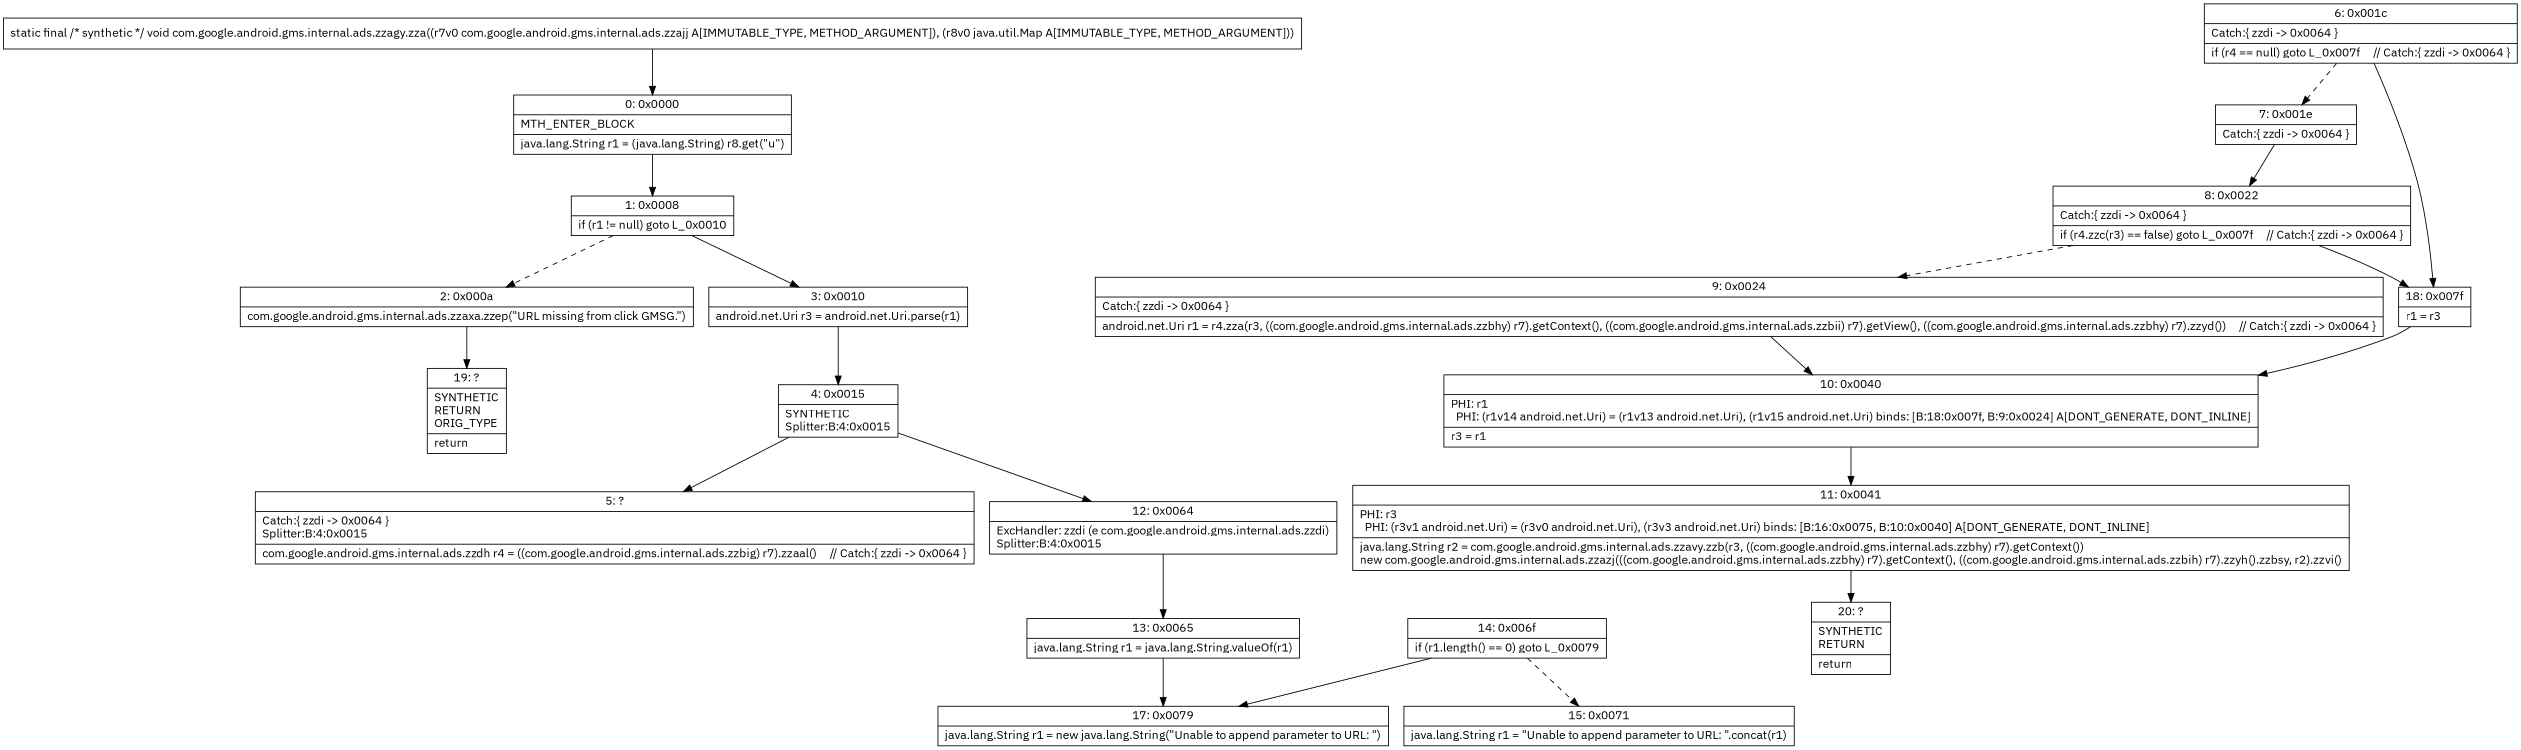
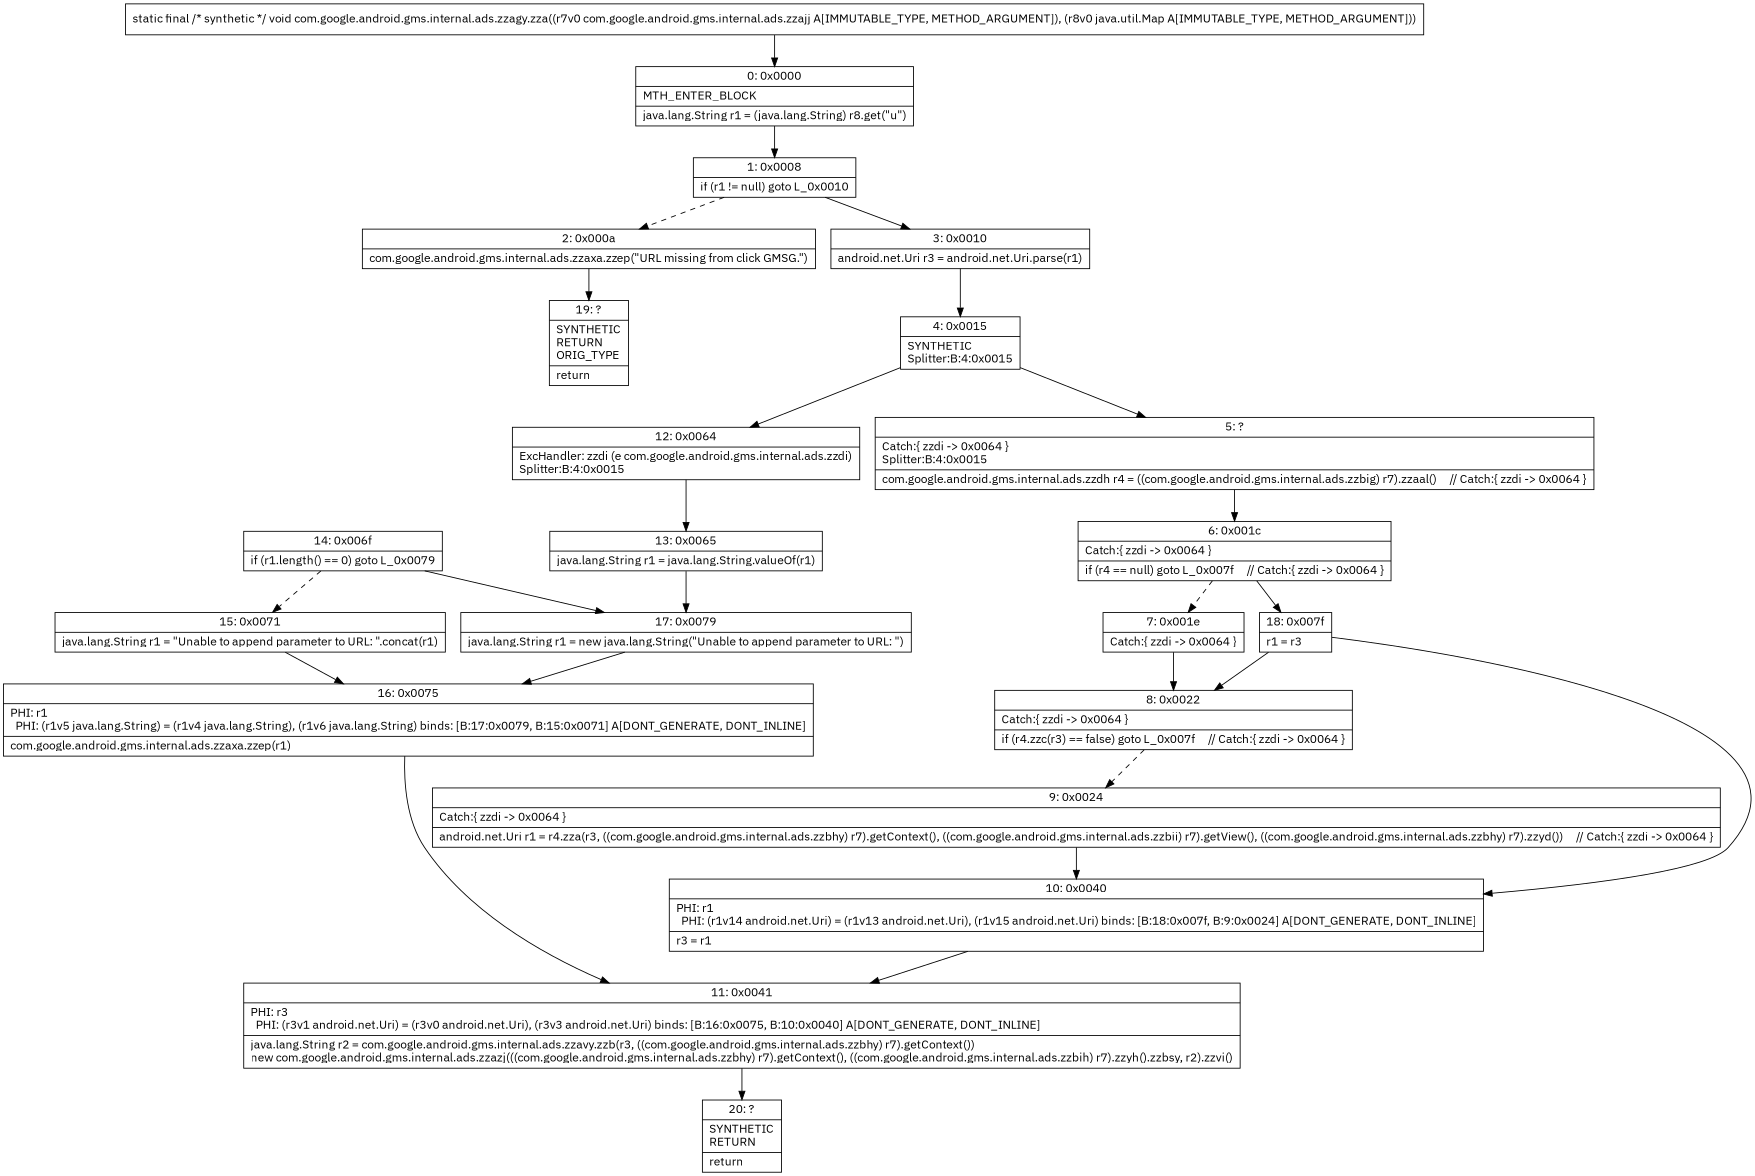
(2361, 263) -> (1245, 669)
none -> (1235, 501)
none -> (408, 720)
